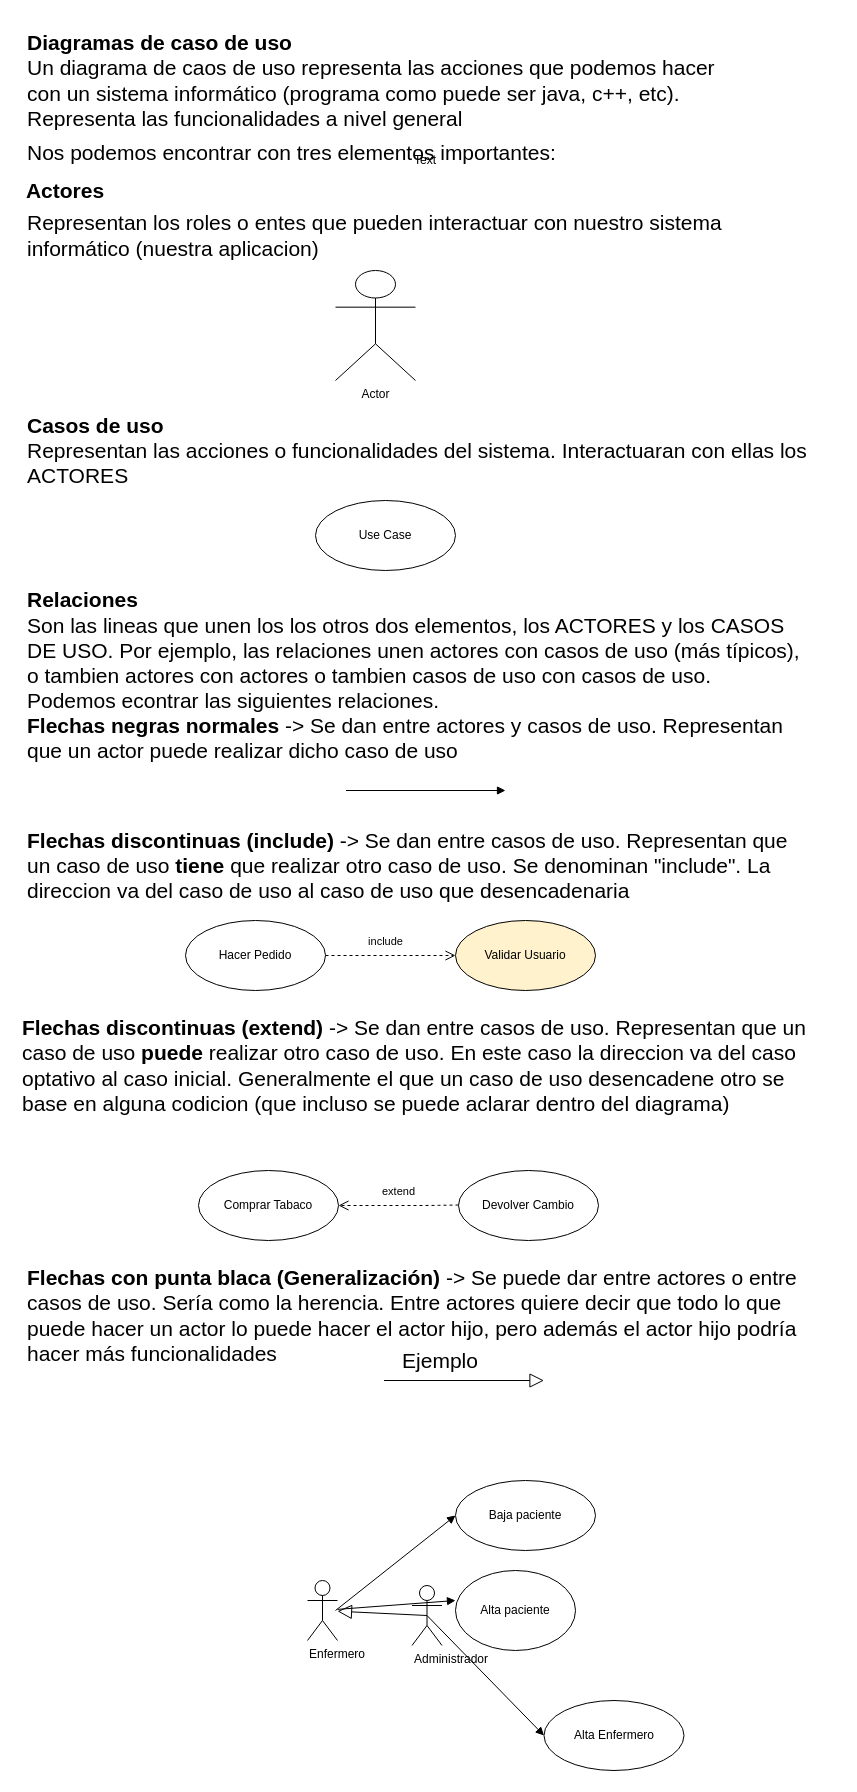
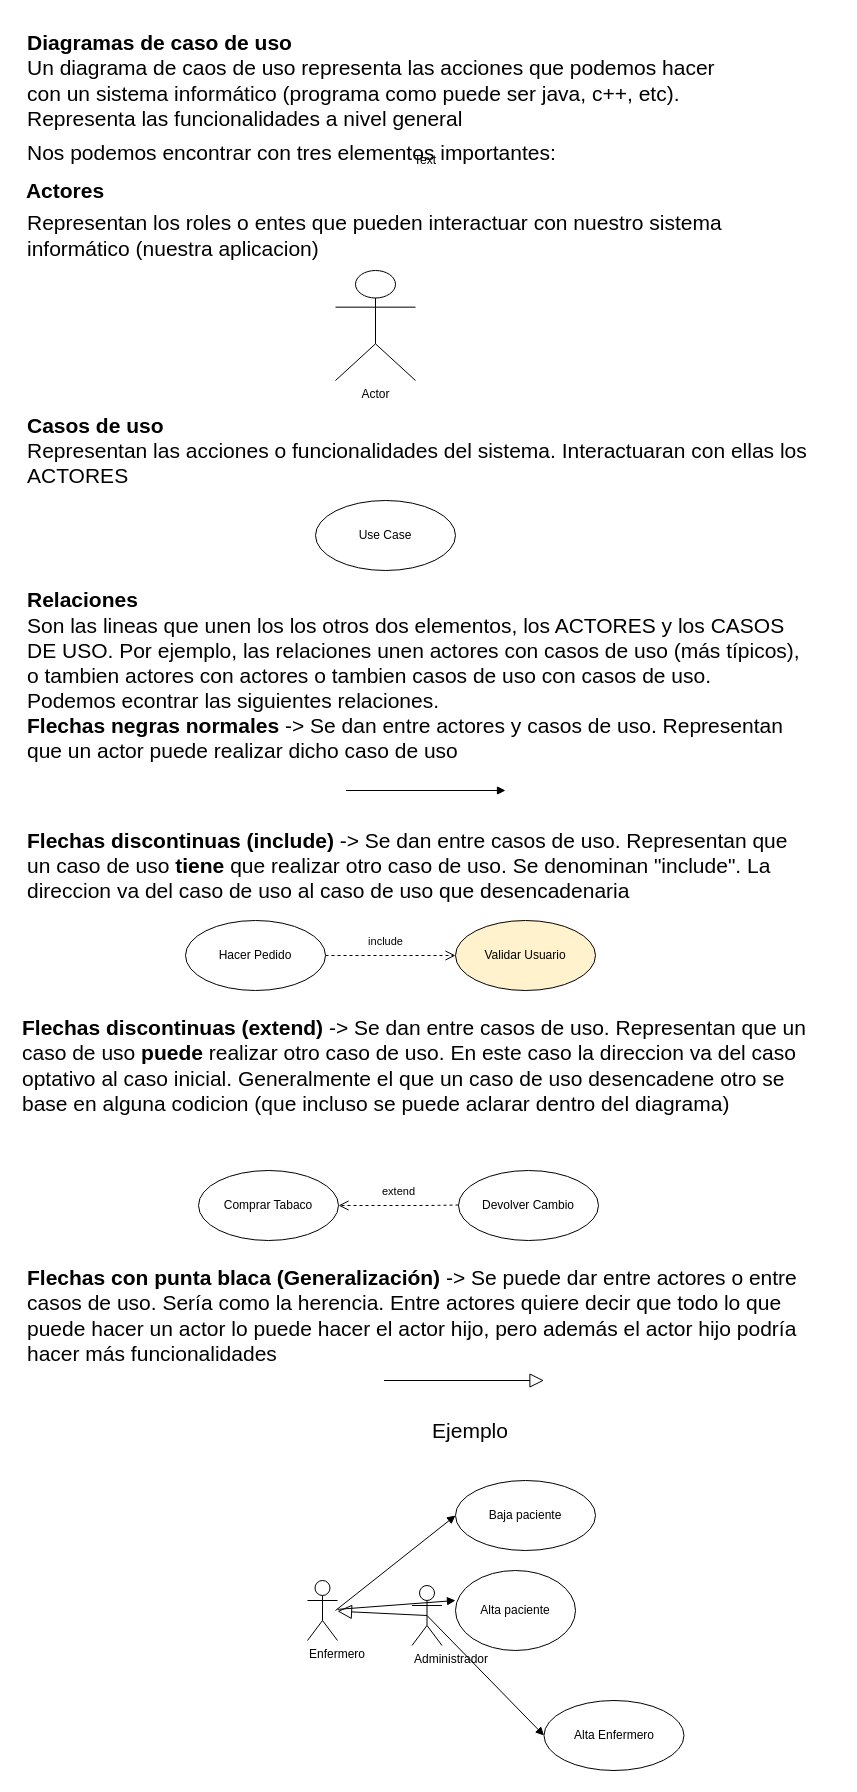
(441, 1361) -> (471, 1431)
